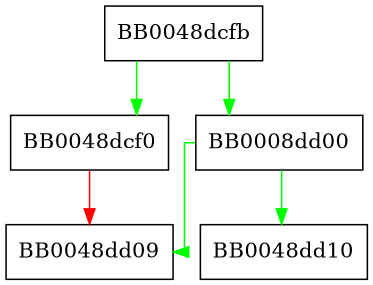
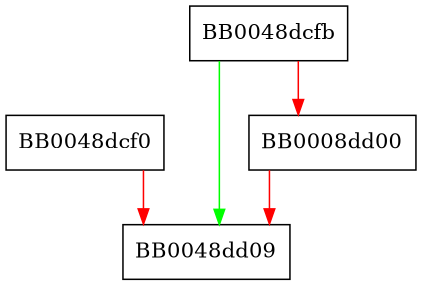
(137, 80) -> (219, 135)
(229, 80) -> (298, 80)
(184, 192) -> (269, 190)
(284, 252) -> none
